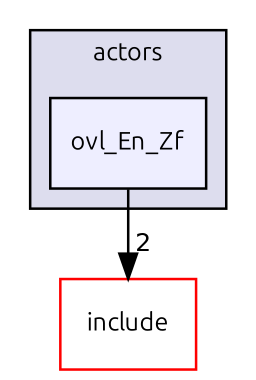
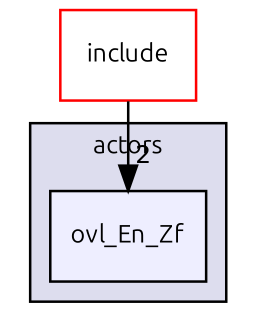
(128, 225) -> (128, 138)
